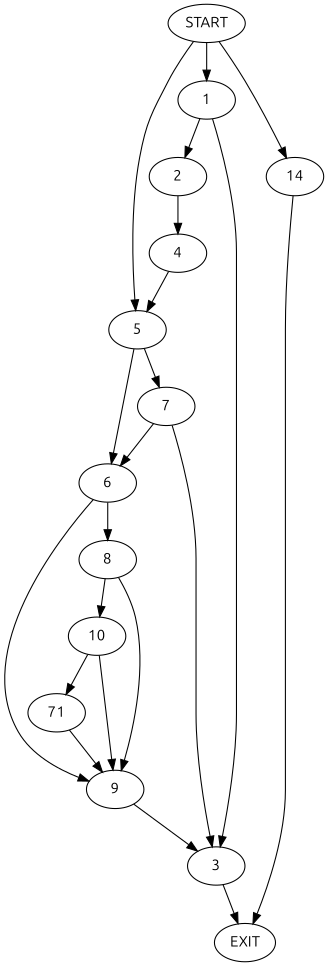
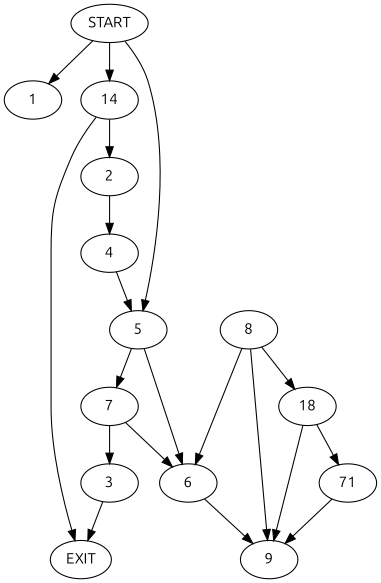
(194, 133) -> (110, 133)
(236, 477) -> none
(108, 516) -> (221, 401)
(97, 636) -> (307, 406)
(161, 824) -> none
